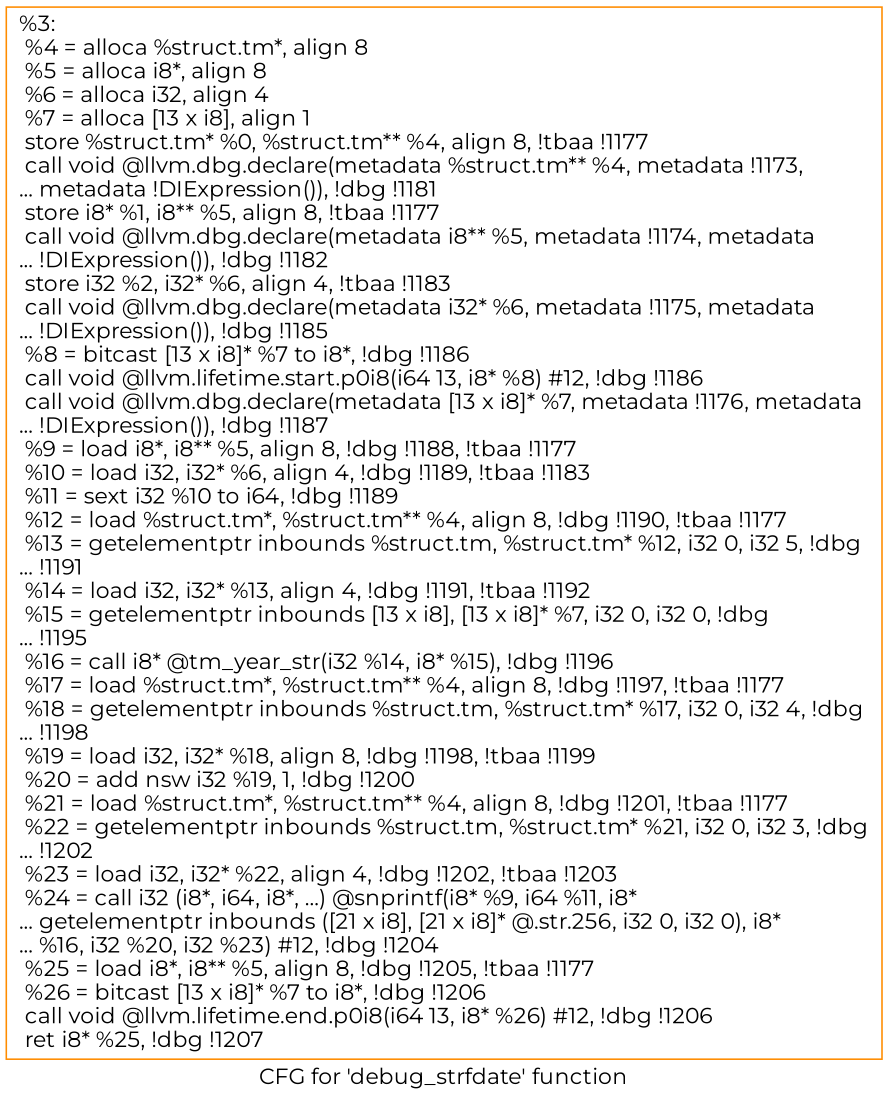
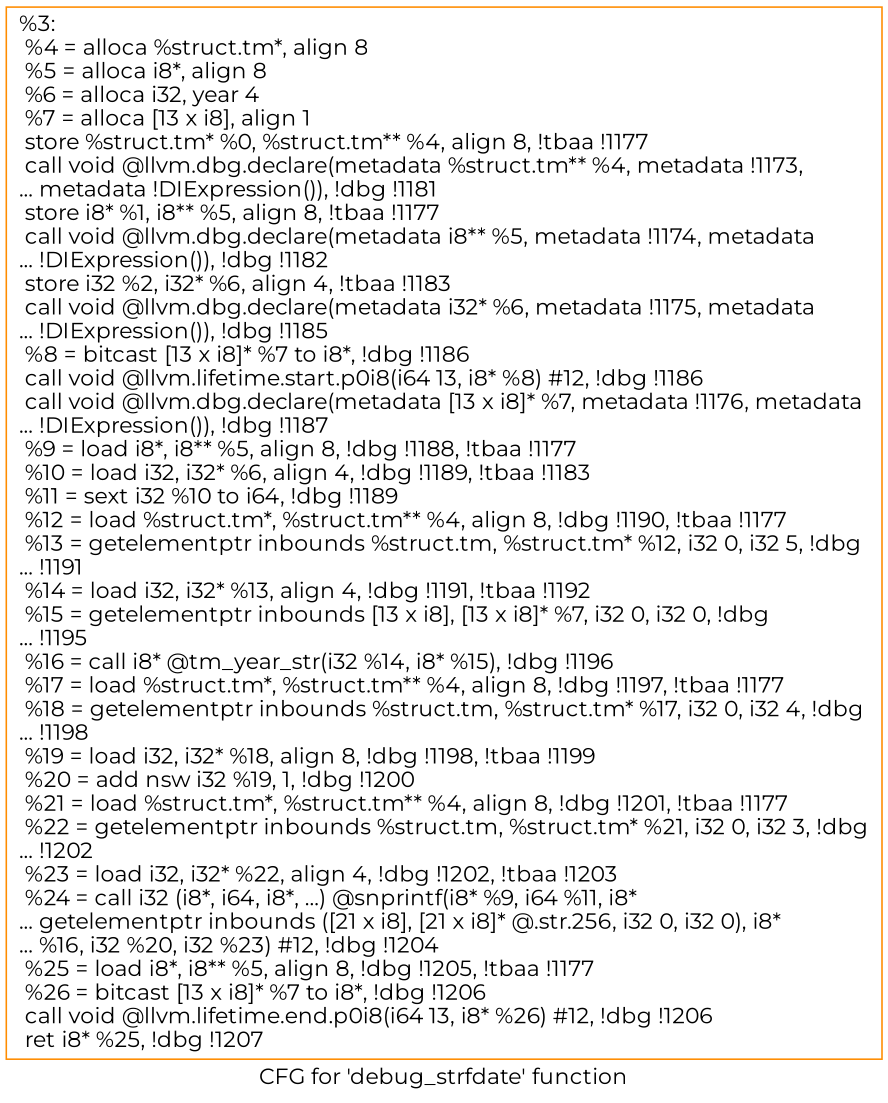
(144, 95) -> (139, 95)
